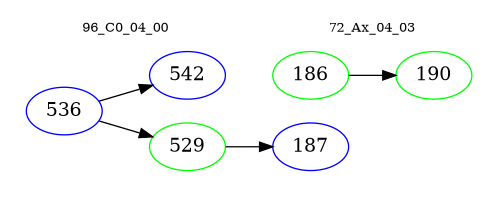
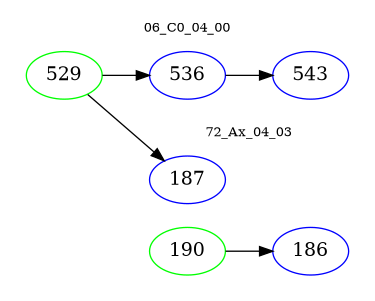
(126, 28) -> (187, 28)
(187, 75) -> (311, 75)
(311, 75) -> (311, 251)
(366, 75) -> (242, 251)
(119, 127) -> (119, 75)
